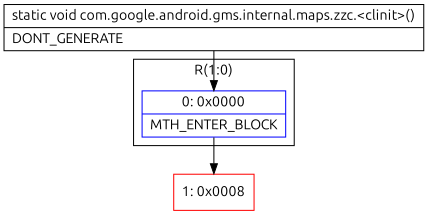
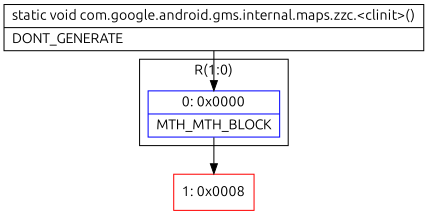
(214, 125) -> (214, 125)
